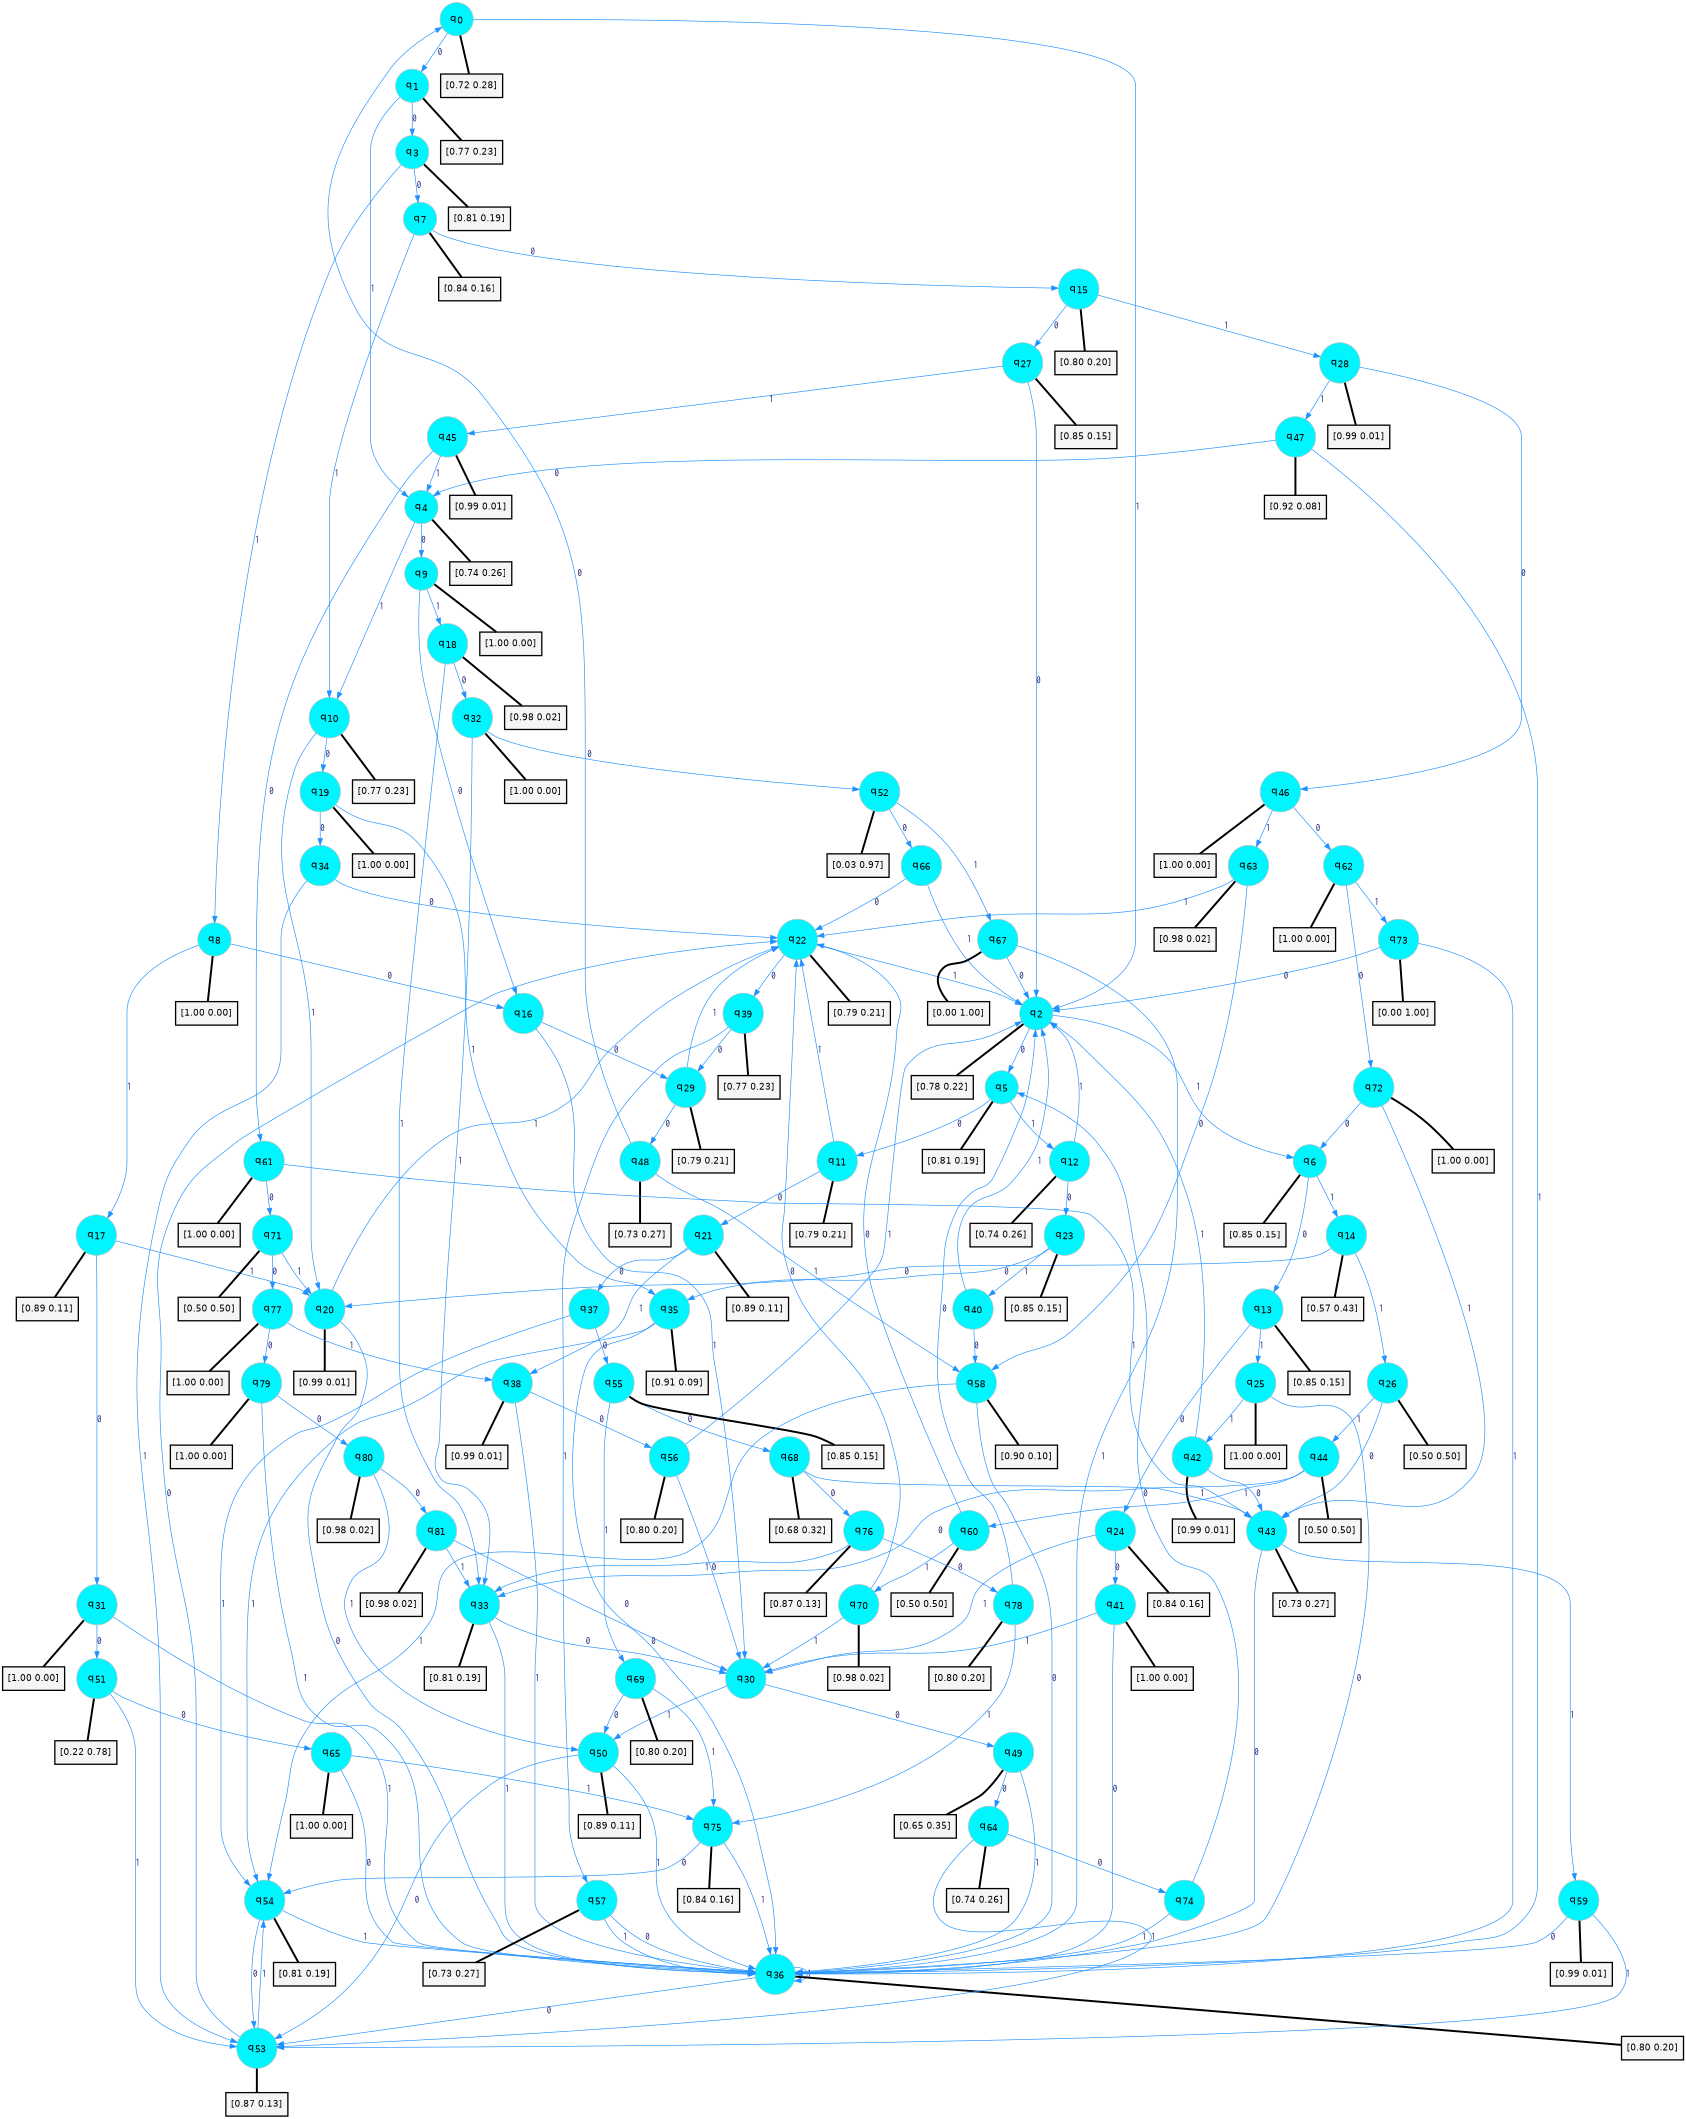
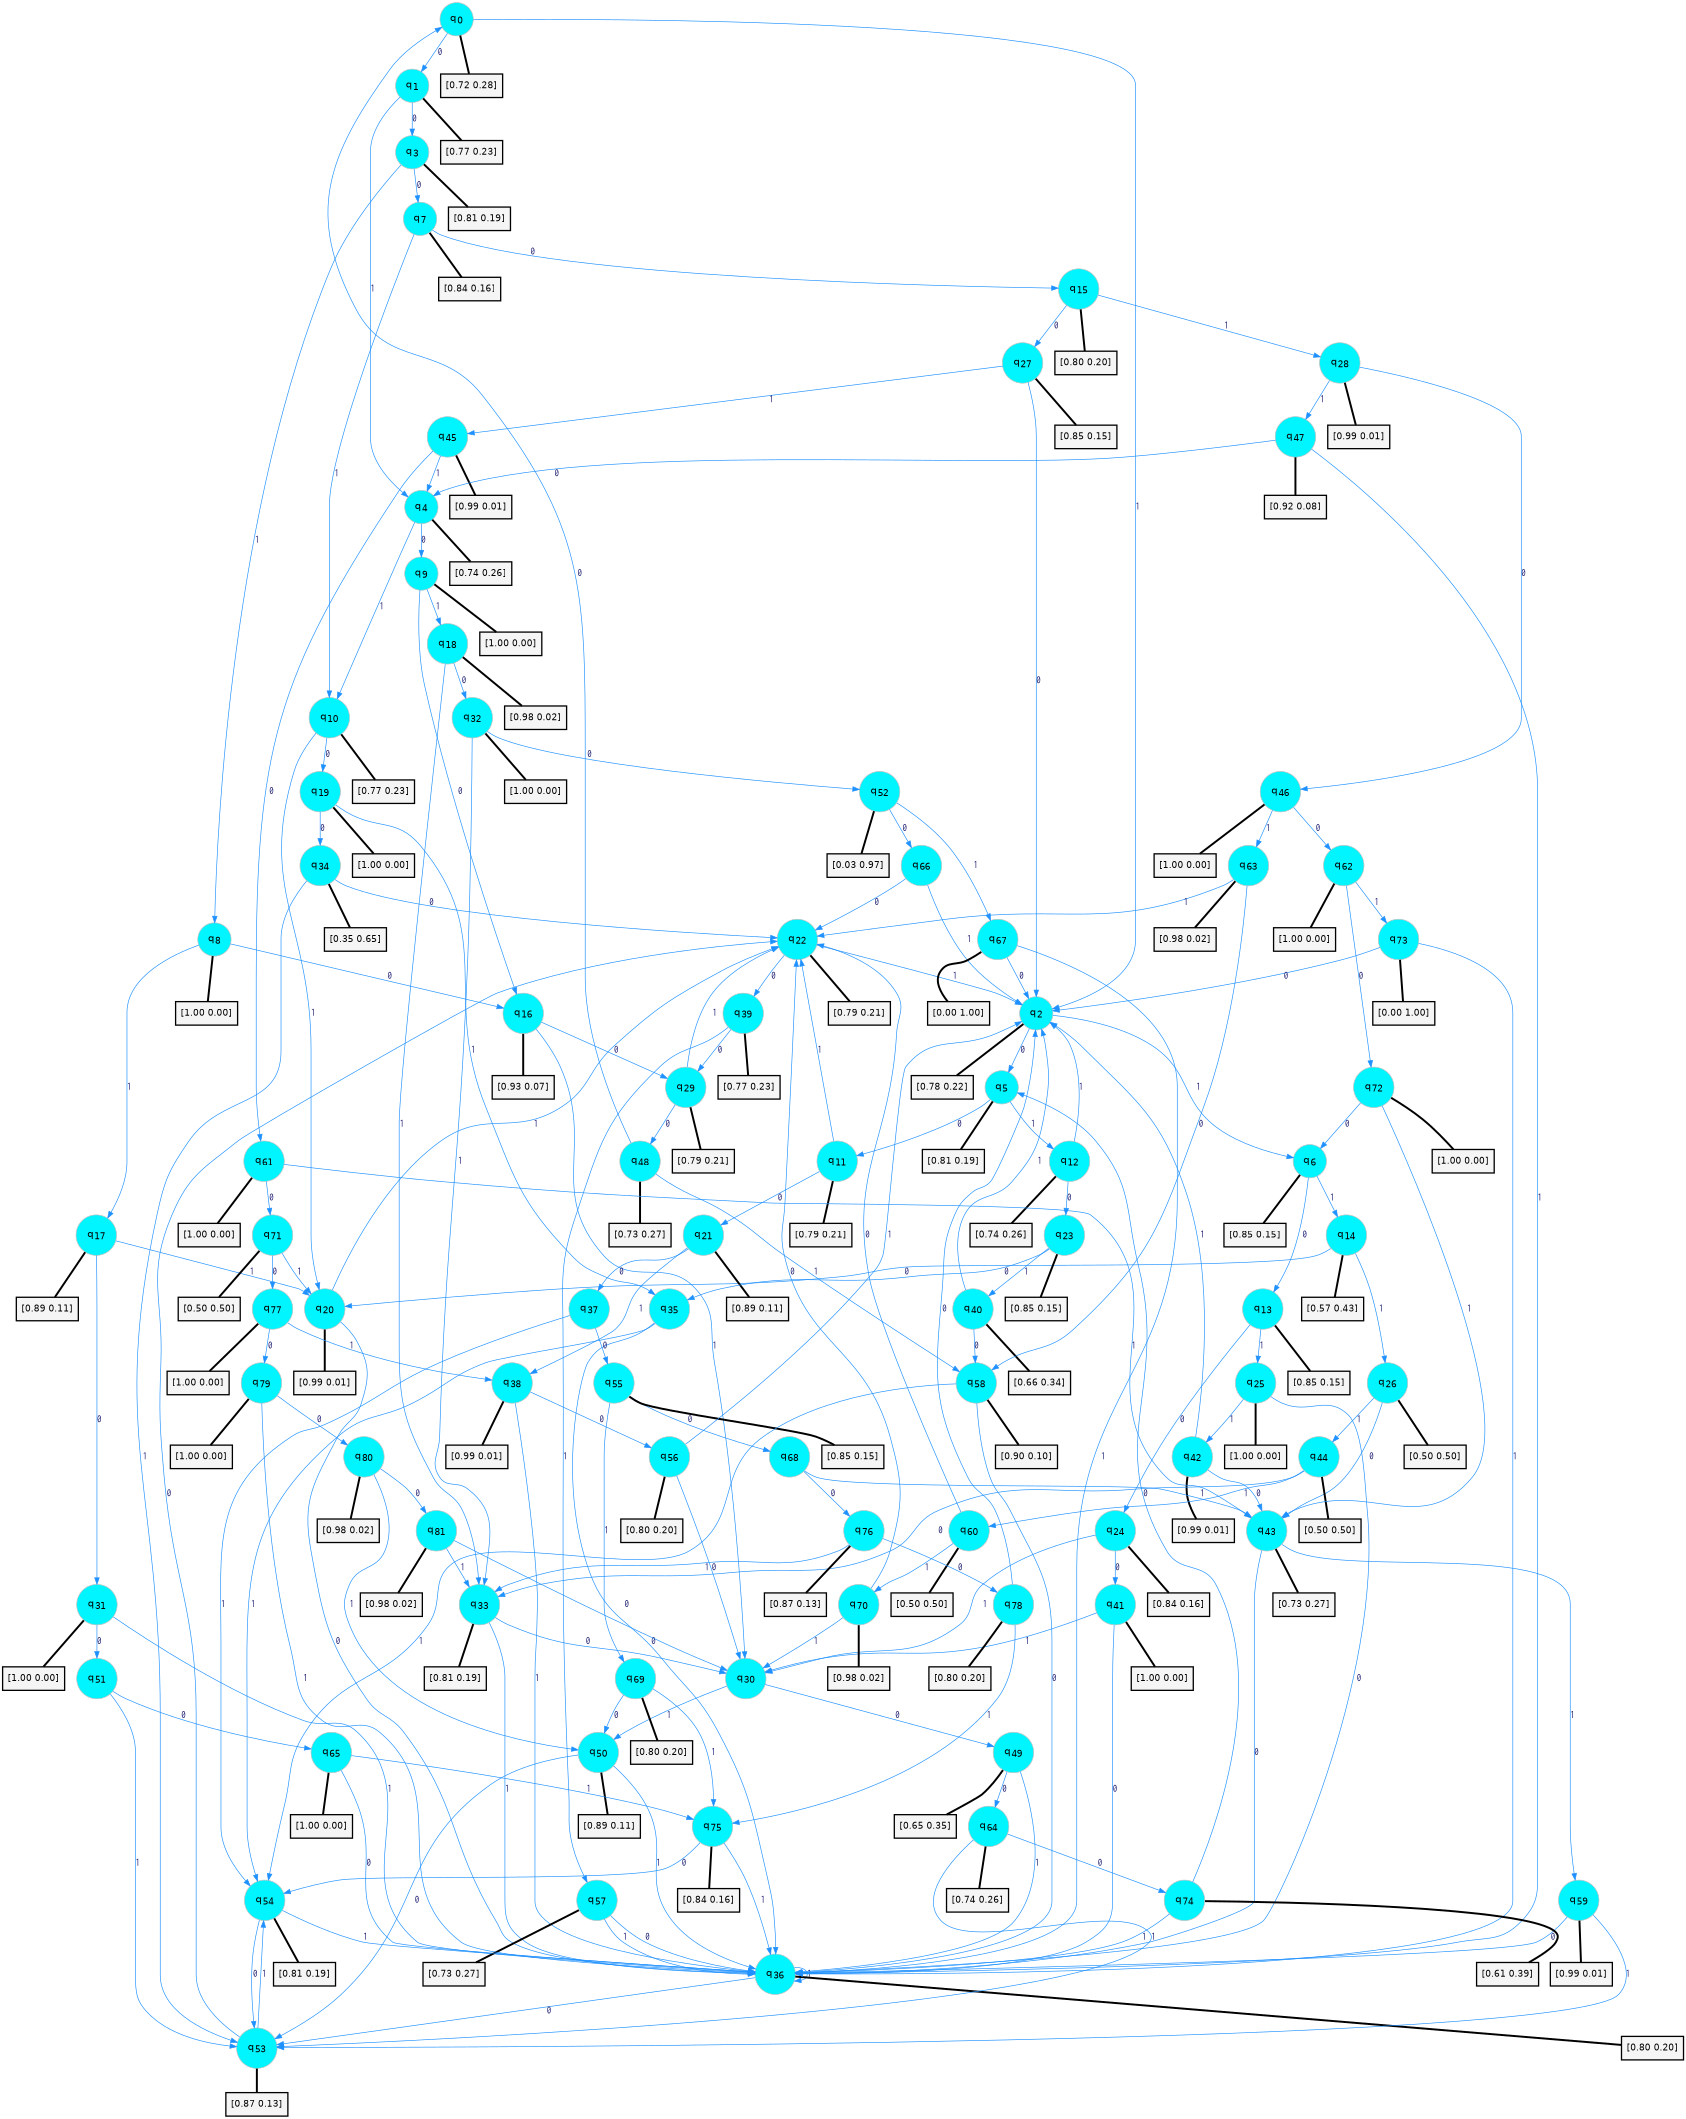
none -> (355, 939)
none -> (523, 1087)
(677, 1383) -> none
none -> (1040, 1383)
(801, 1531) -> none
(86, 1753) -> none
none -> (1508, 1974)
